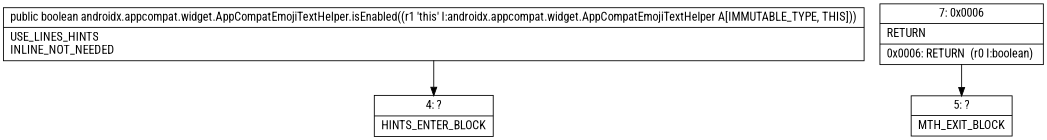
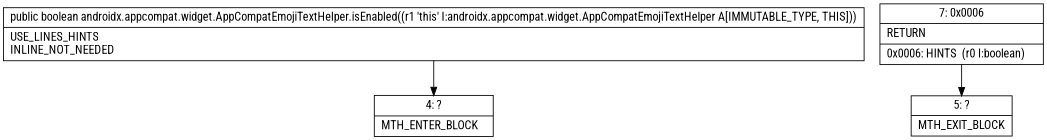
(962, 54) -> (957, 54)
(434, 126) -> (430, 126)
